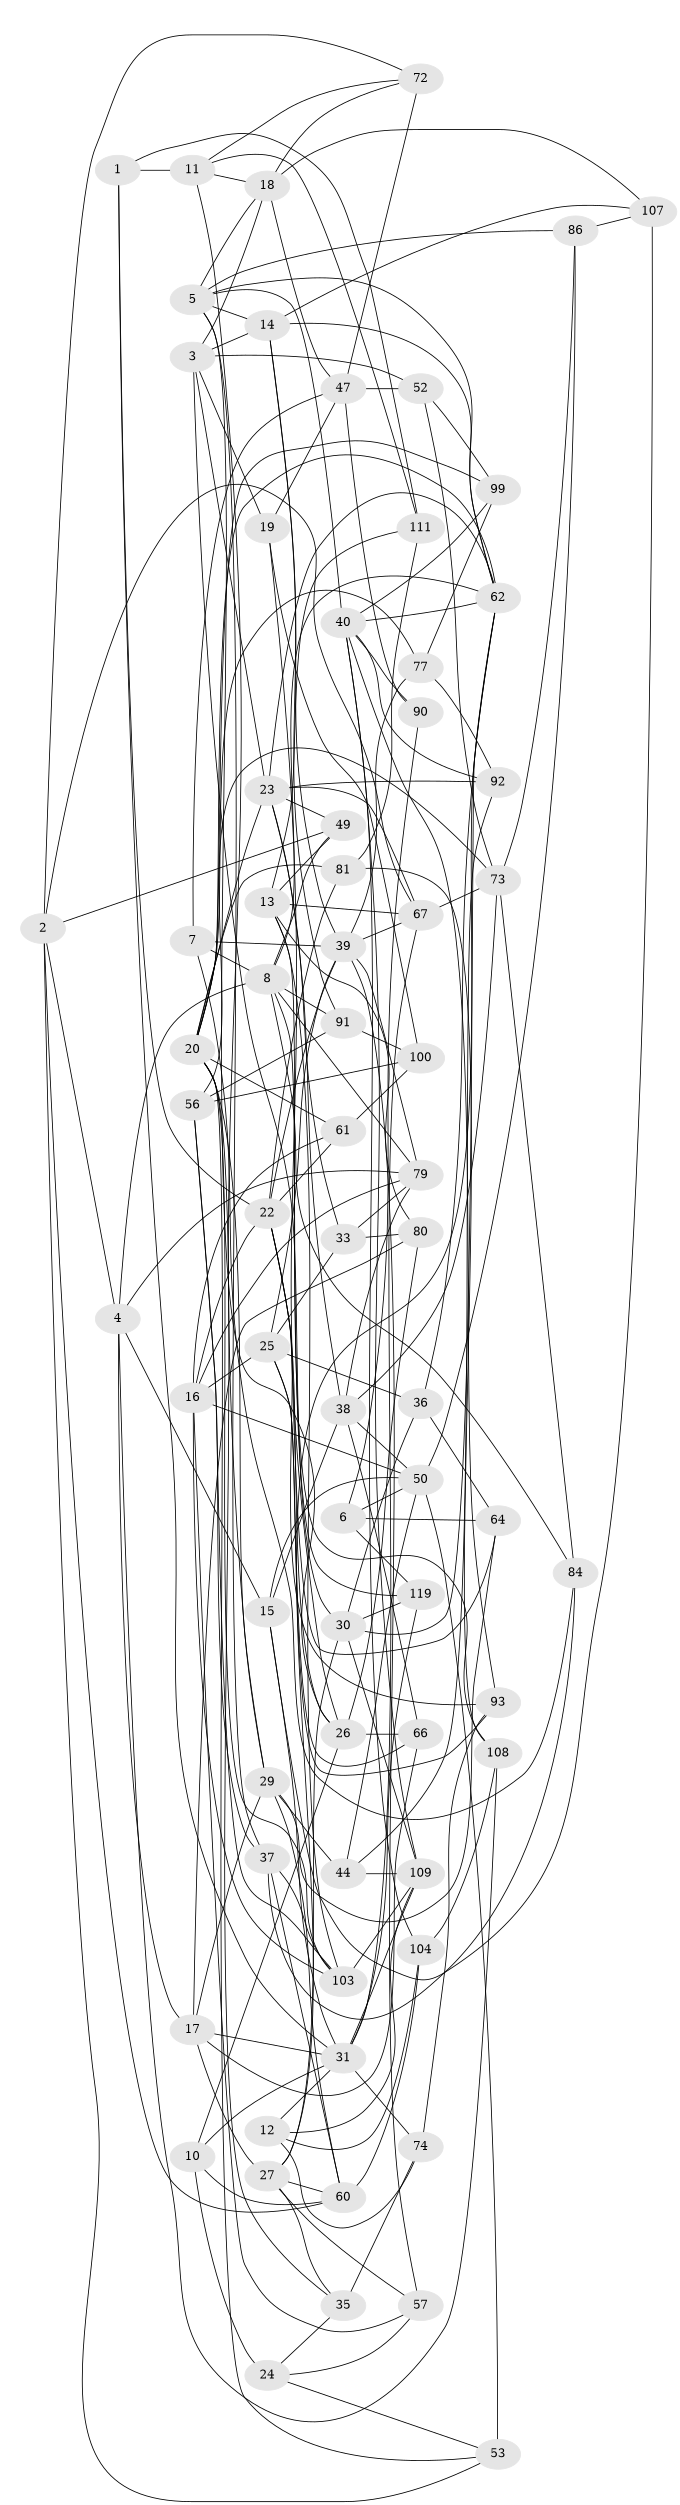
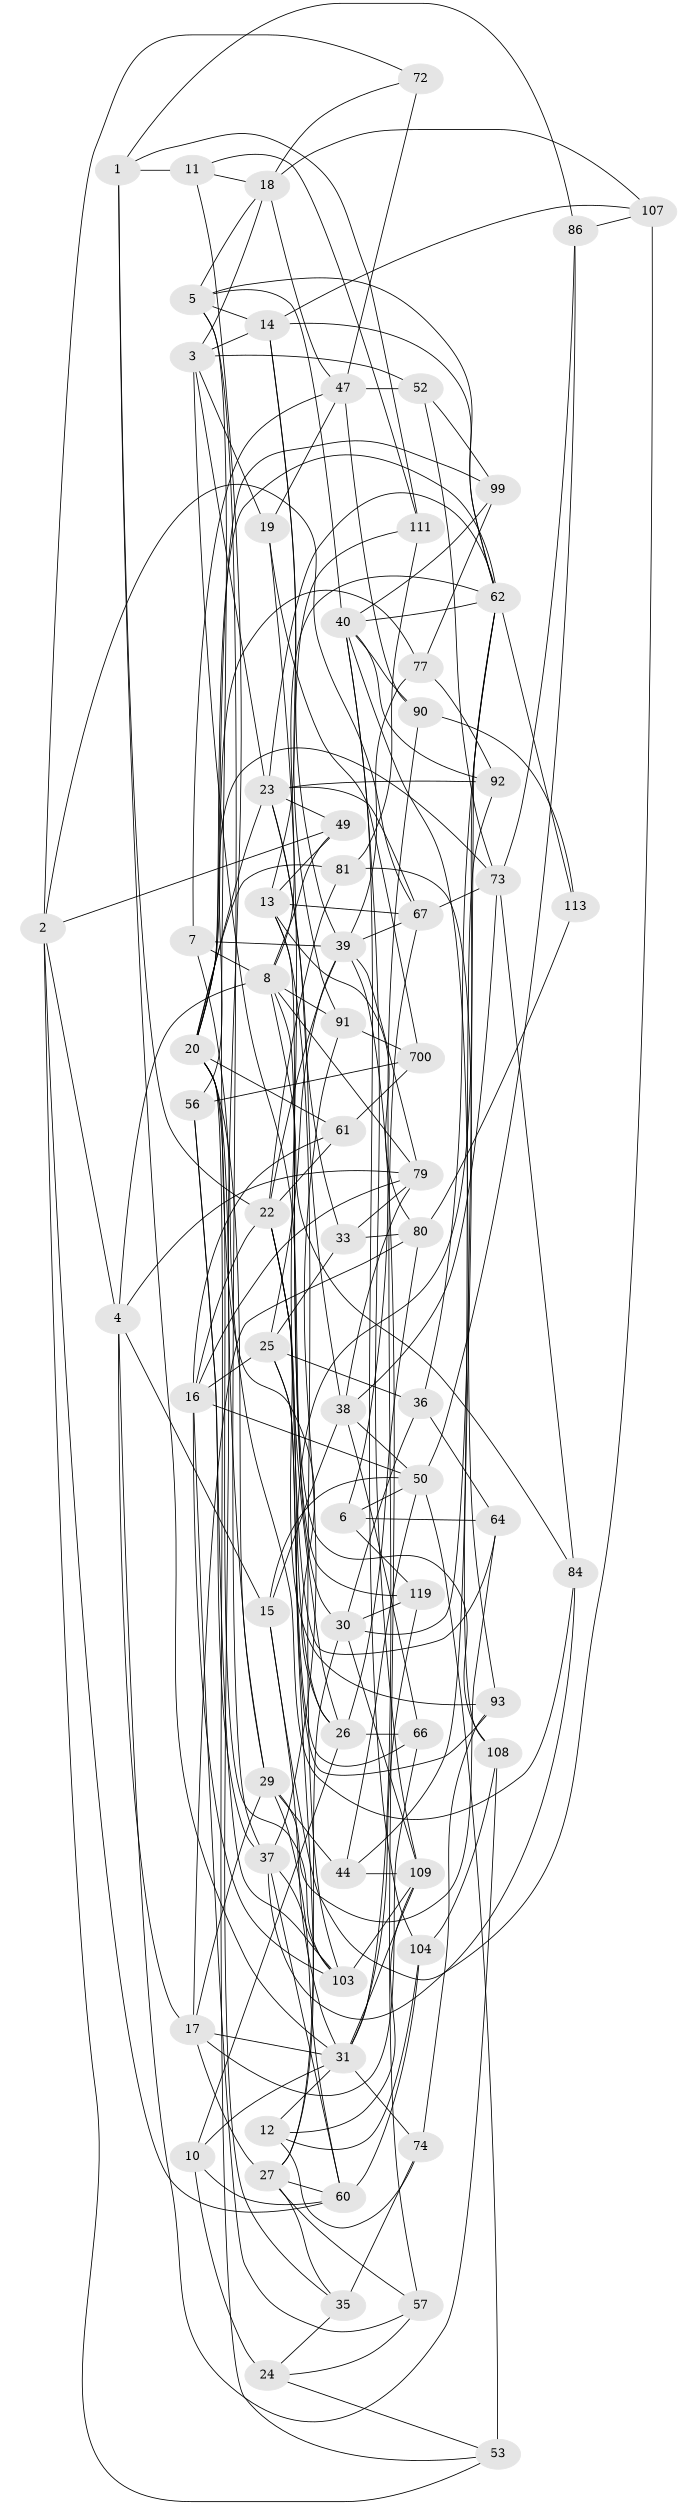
(297, 104) -> none
(368, 243) -> (385, 3)
none -> (576, 907)
(421, 1058) -> (421, 1058)
(268, 1064) -> (305, 1320)
